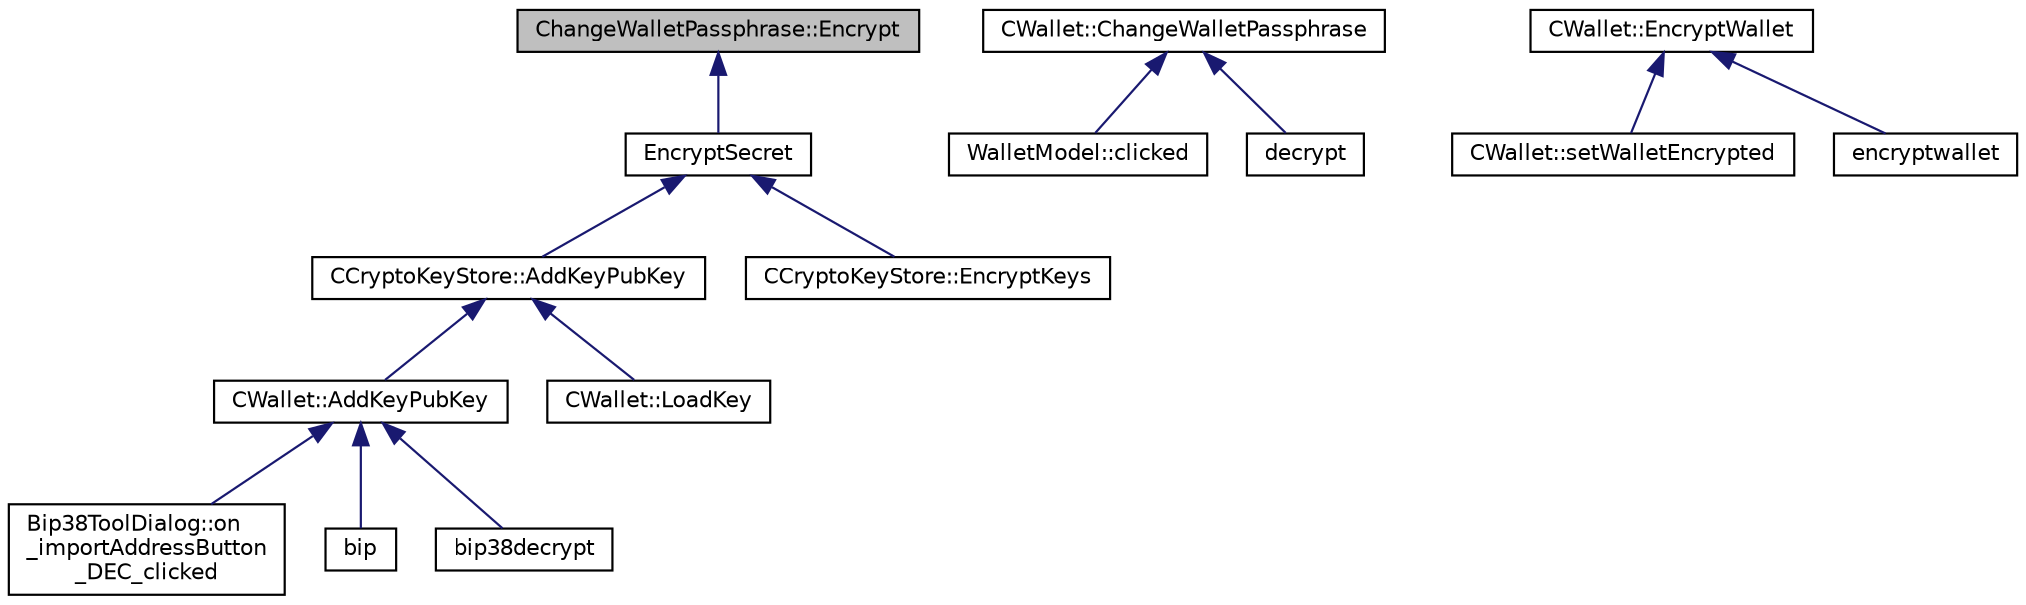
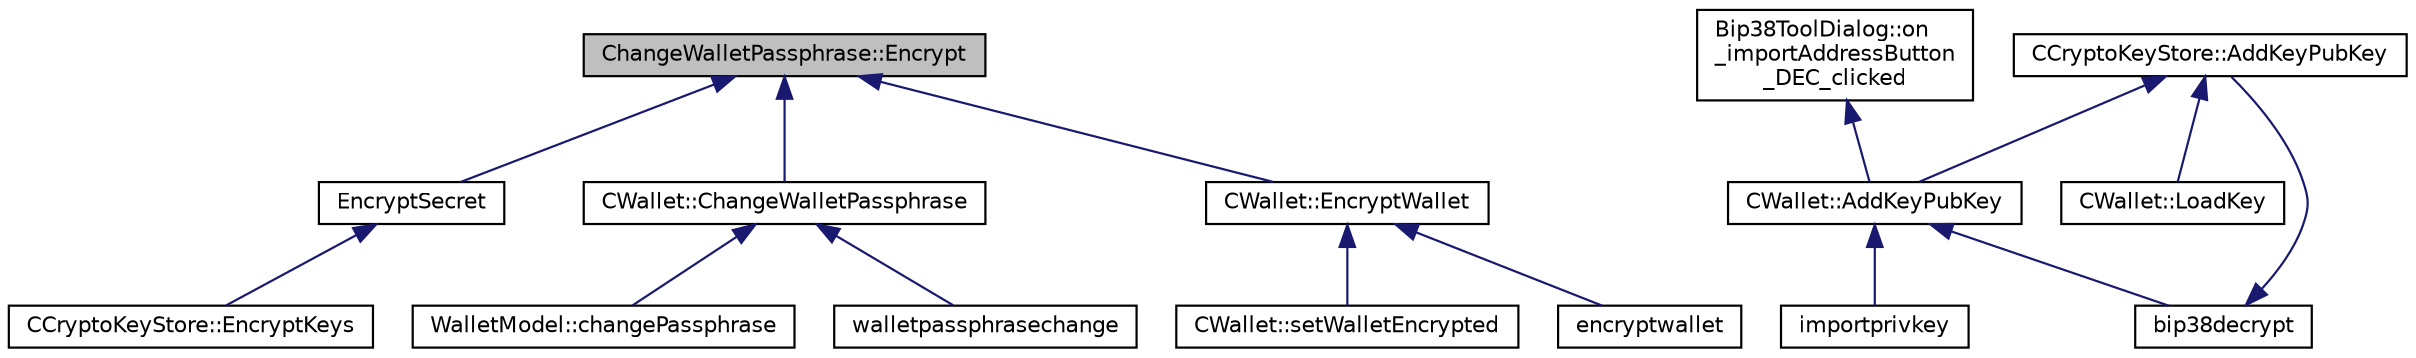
none -> (1077, 132)
none -> (785, 141)
(1078, 154) -> (604, 327)
(1305, 154) -> (985, 327)
(603, 222) -> (2302, 178)
(262, 470) -> (1861, 152)
(361, 550) -> (1875, 327)
